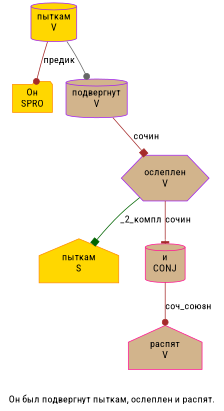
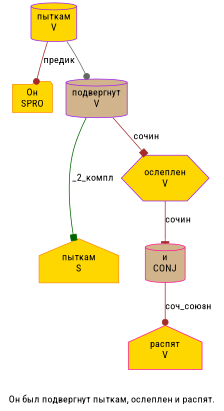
(165, 178) -> (165, 178)
(118, 217) -> (70, 174)
(165, 350) -> (165, 350)
